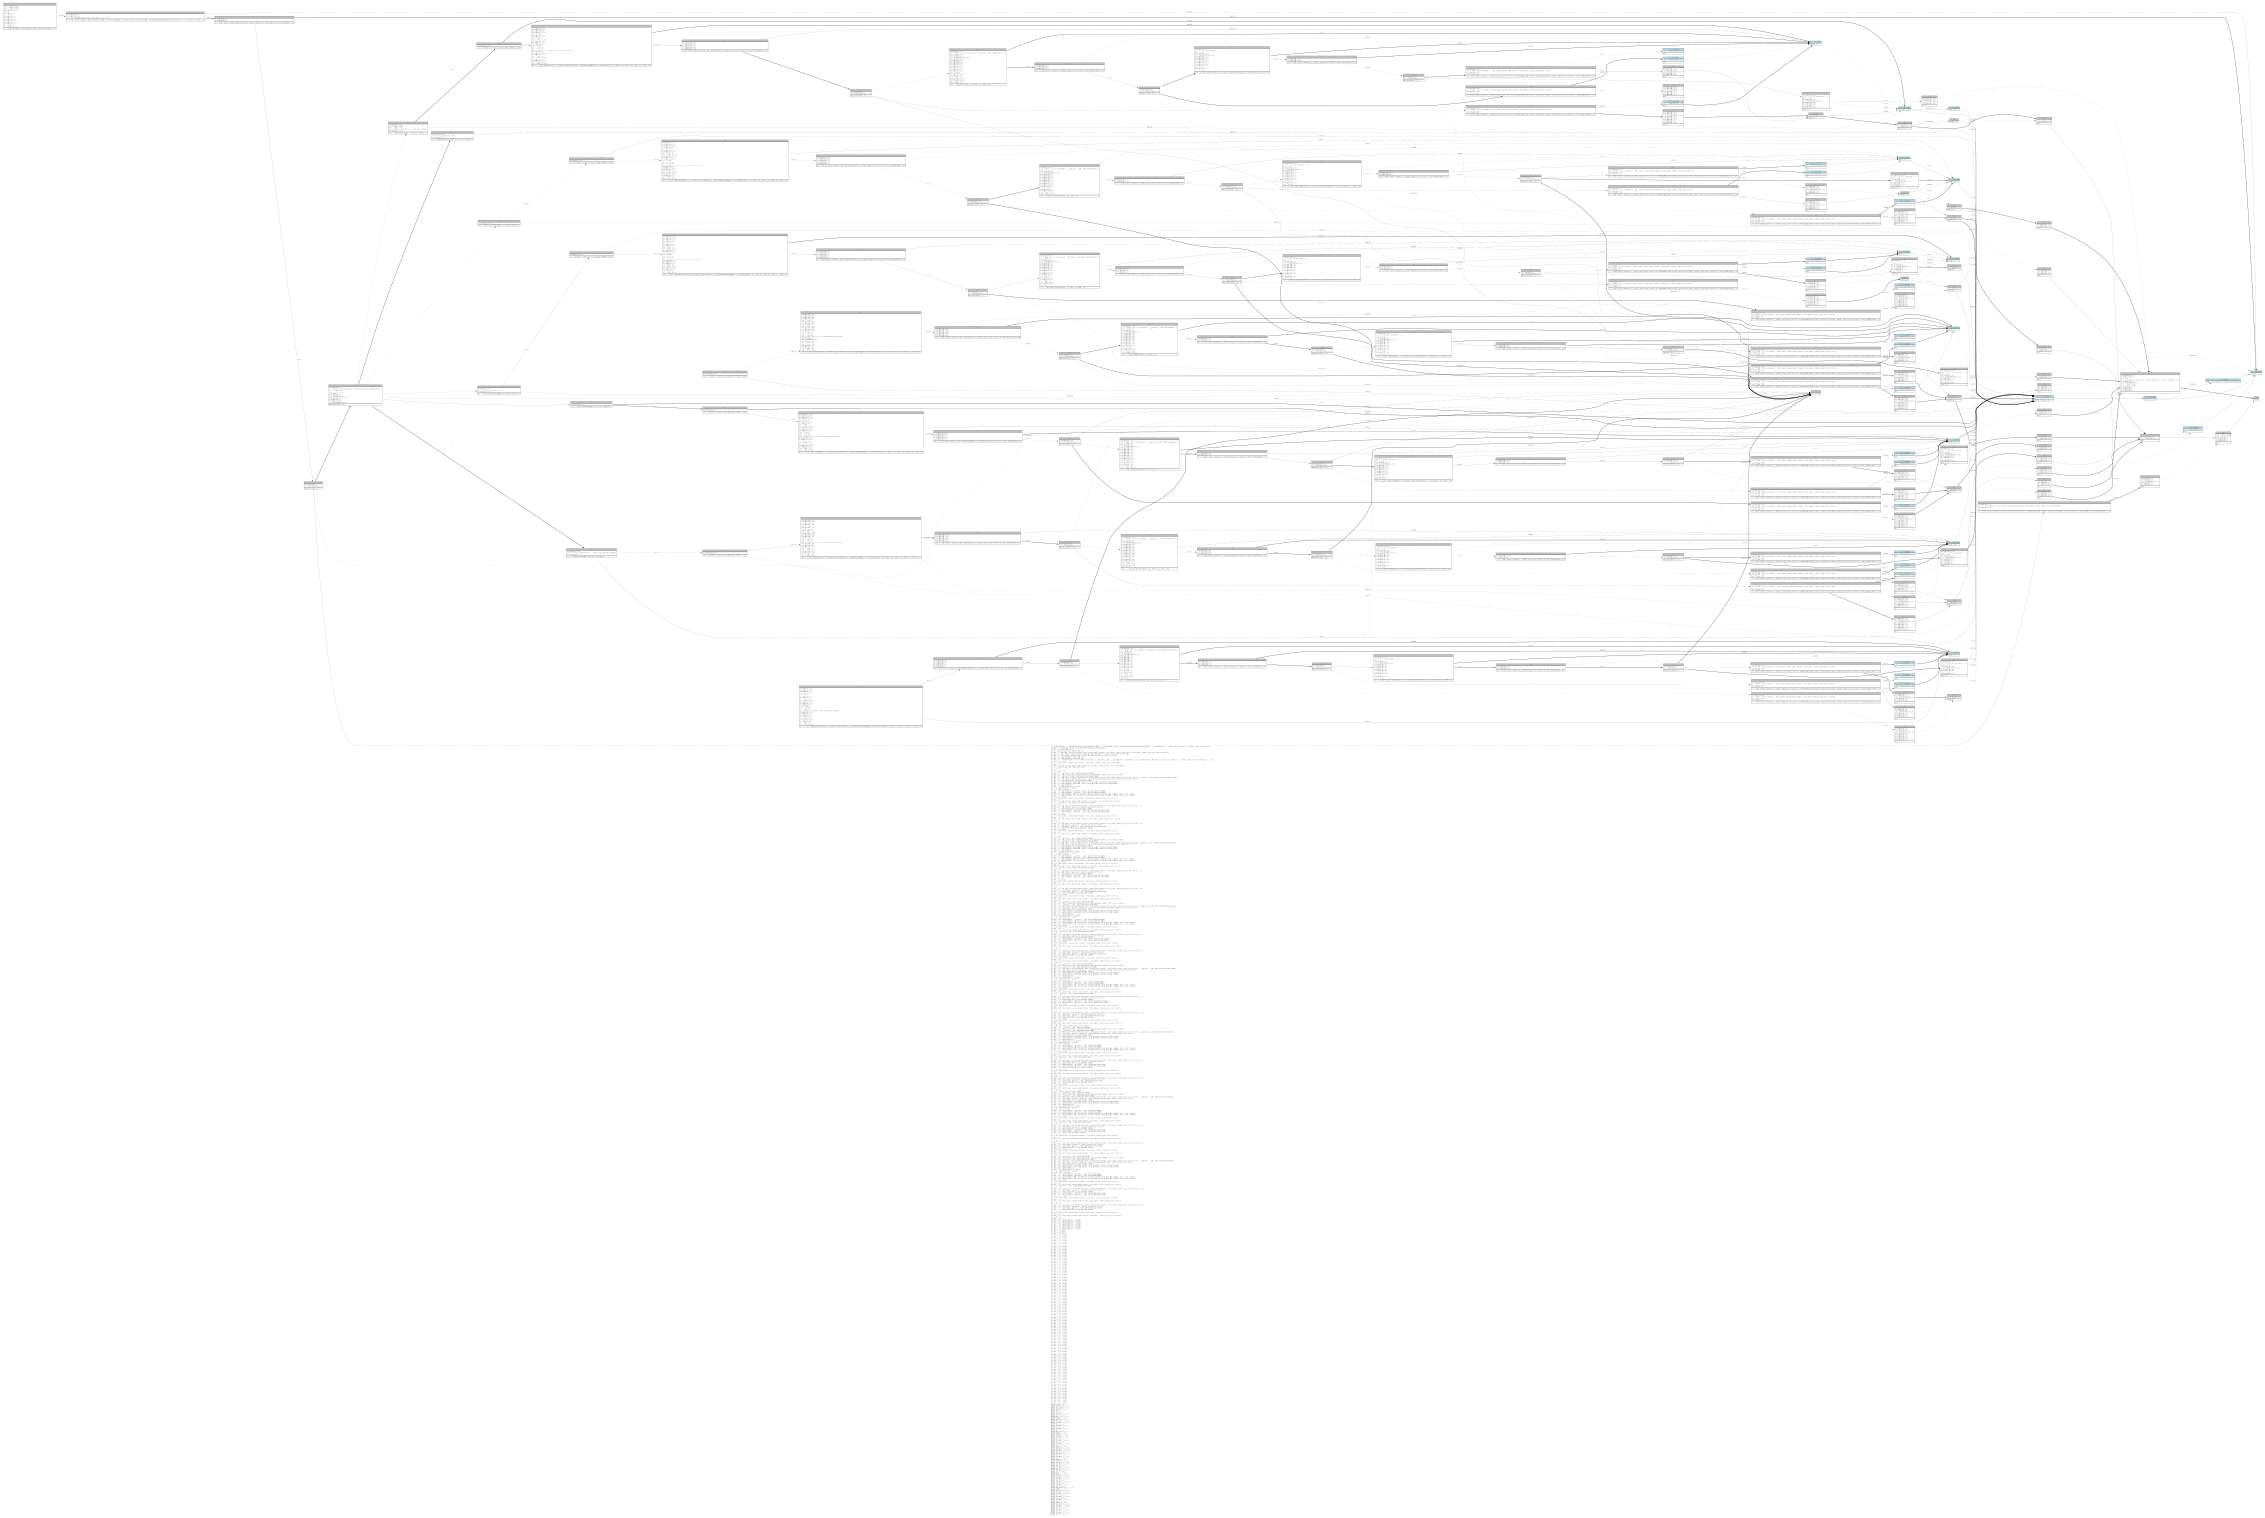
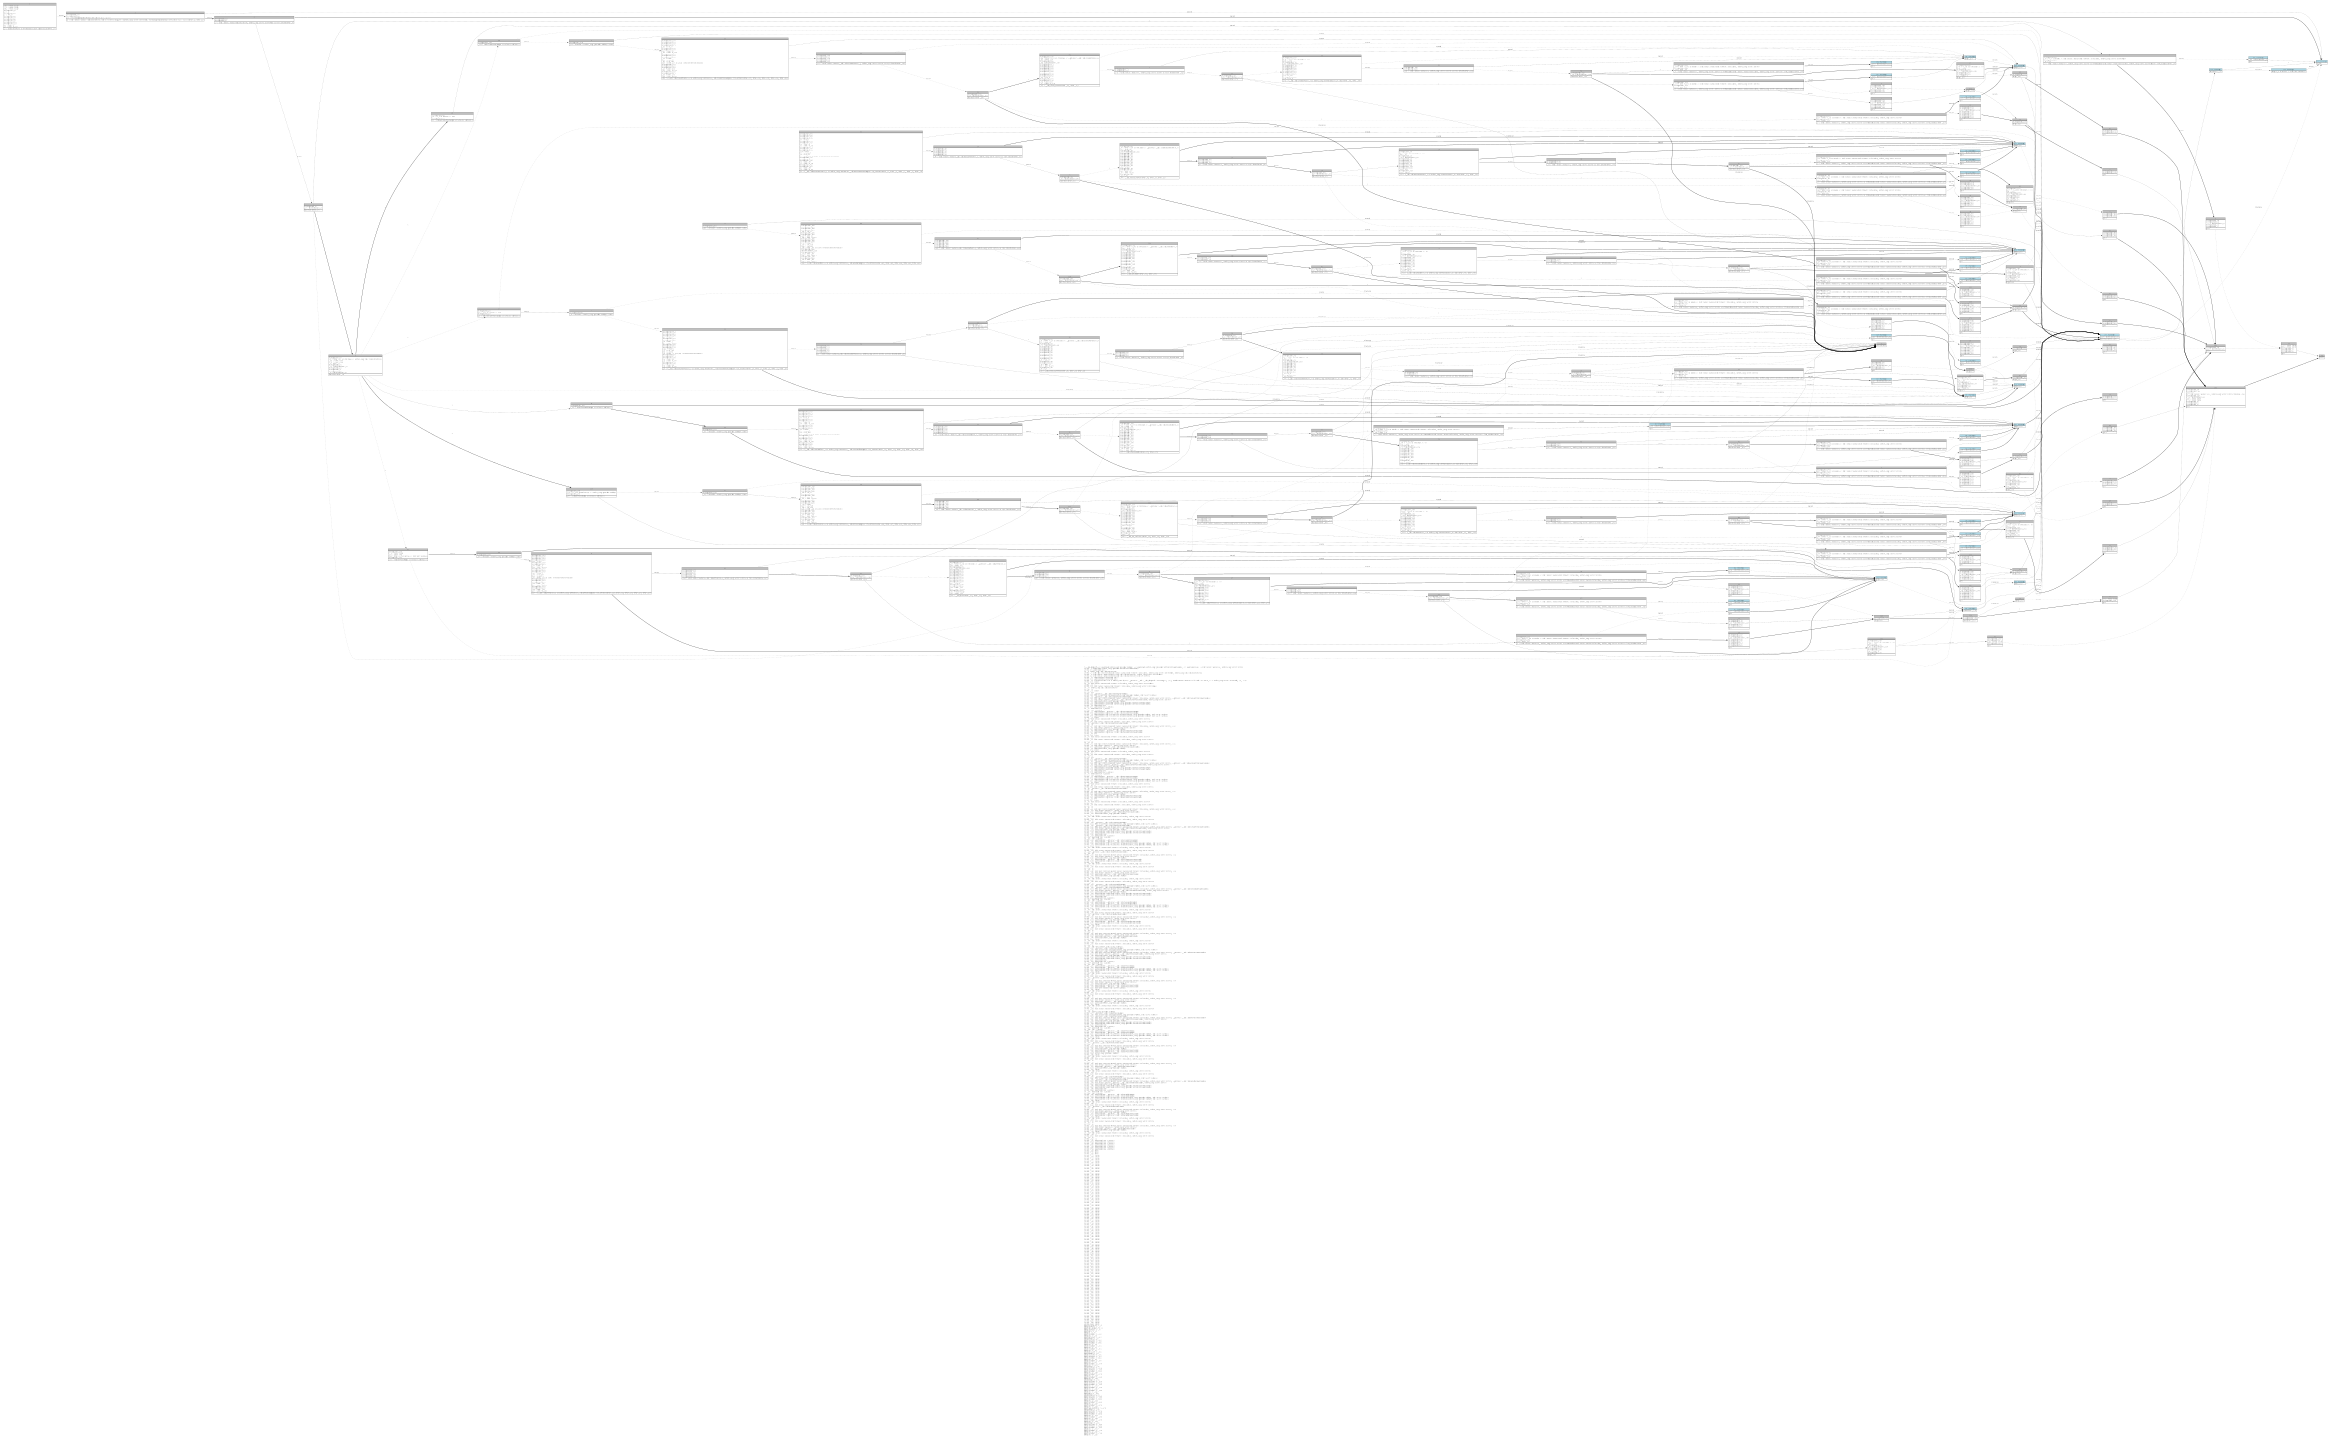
(1905, 495) -> none
